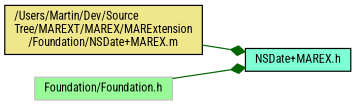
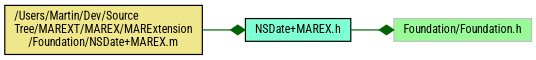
(202, 74) -> (365, 30)
